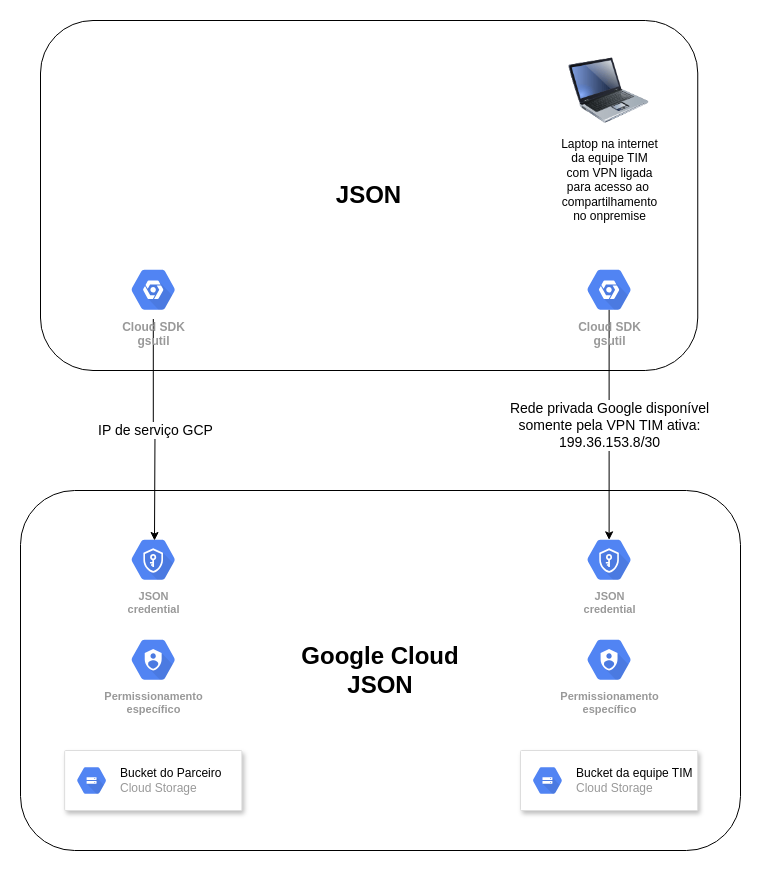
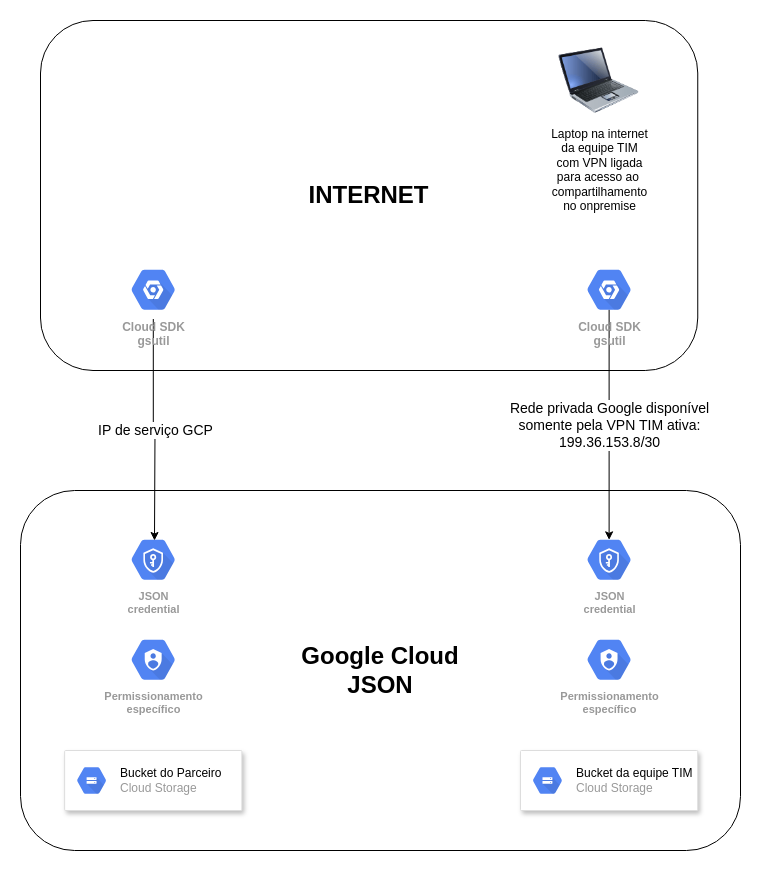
(609, 91) -> (599, 81)
(369, 196) -> (369, 196)
